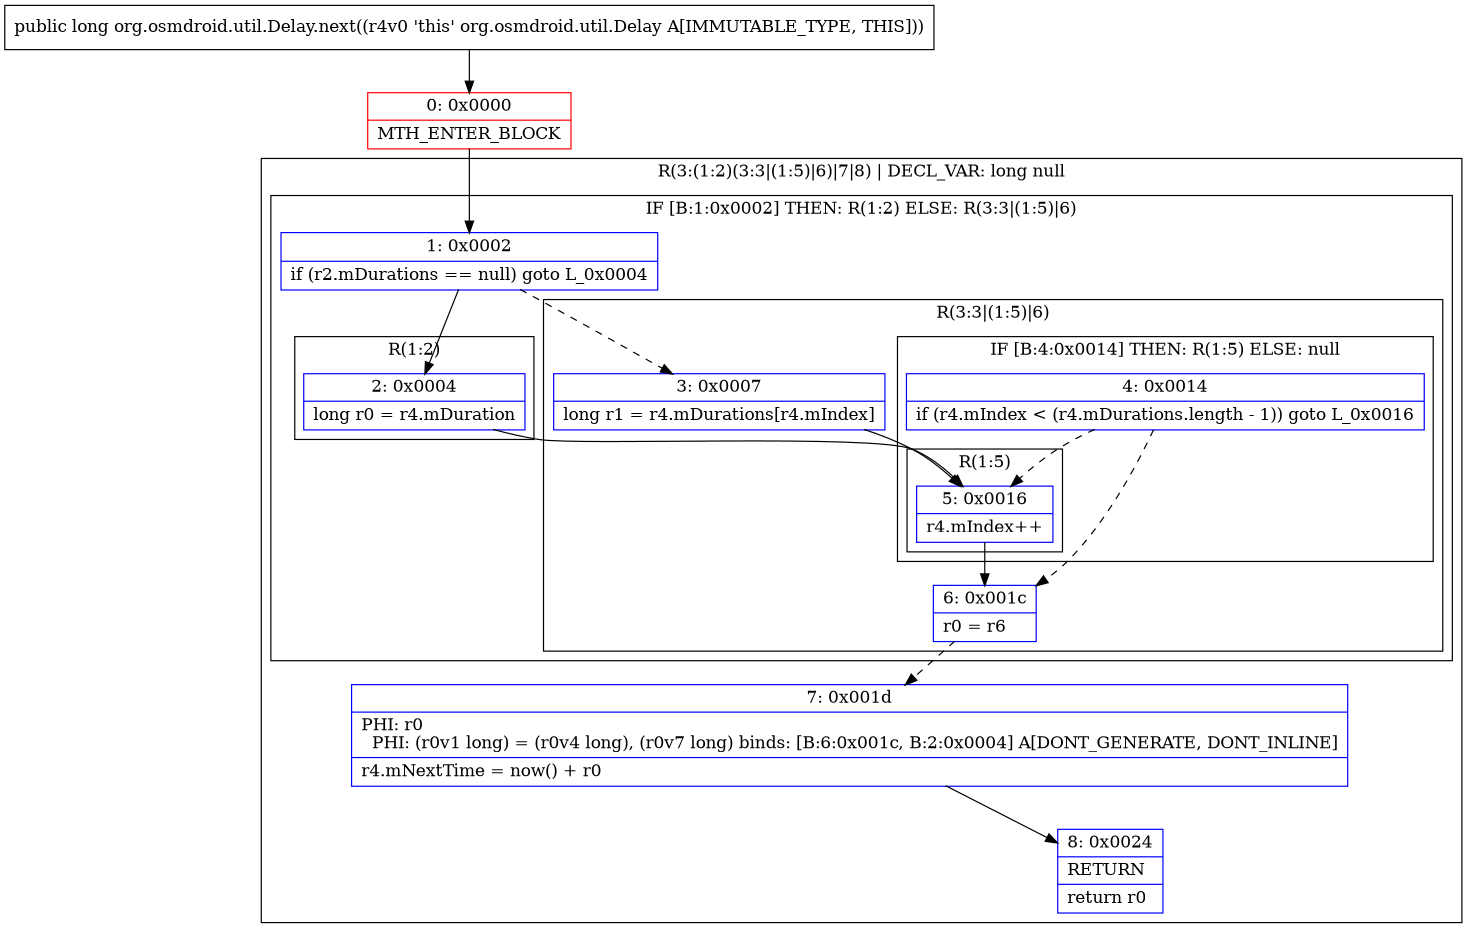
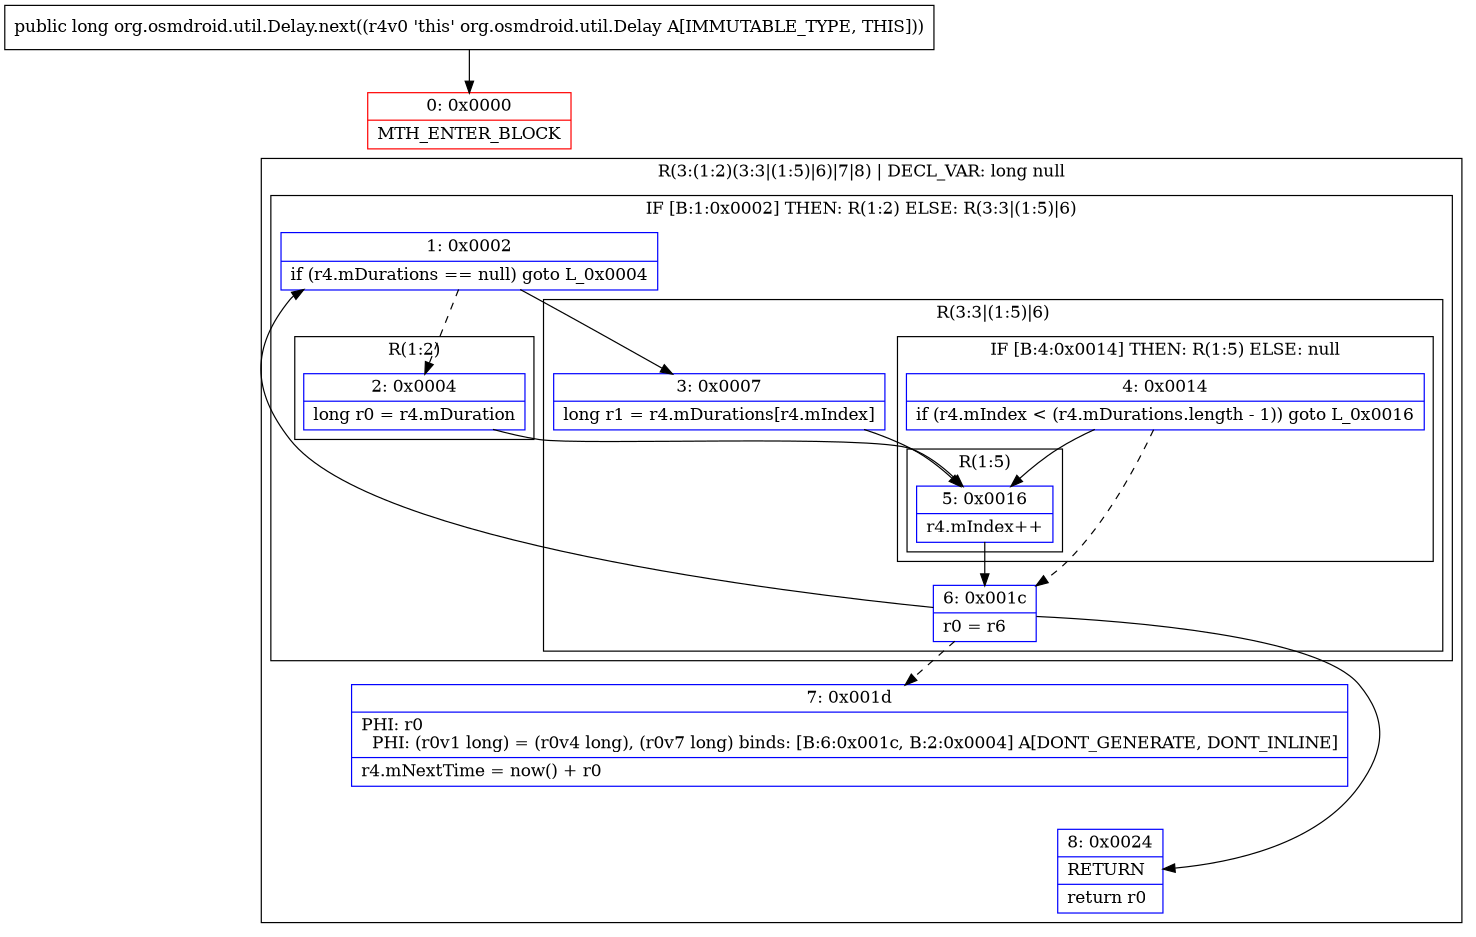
(469, 185) -> (522, 541)
(469, 275) -> (469, 275)
(444, 326) -> (444, 326)
(591, 329) -> (591, 329)
(1046, 457) -> (1046, 457)
(996, 812) -> (1353, 680)
